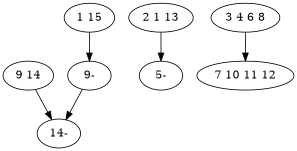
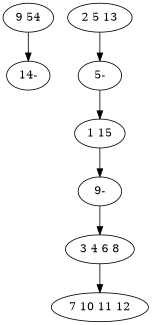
(161, 18) -> (100, 18)
(28, 76) -> (28, 18)
(76, 101) -> (100, 216)
none -> (100, 101)
